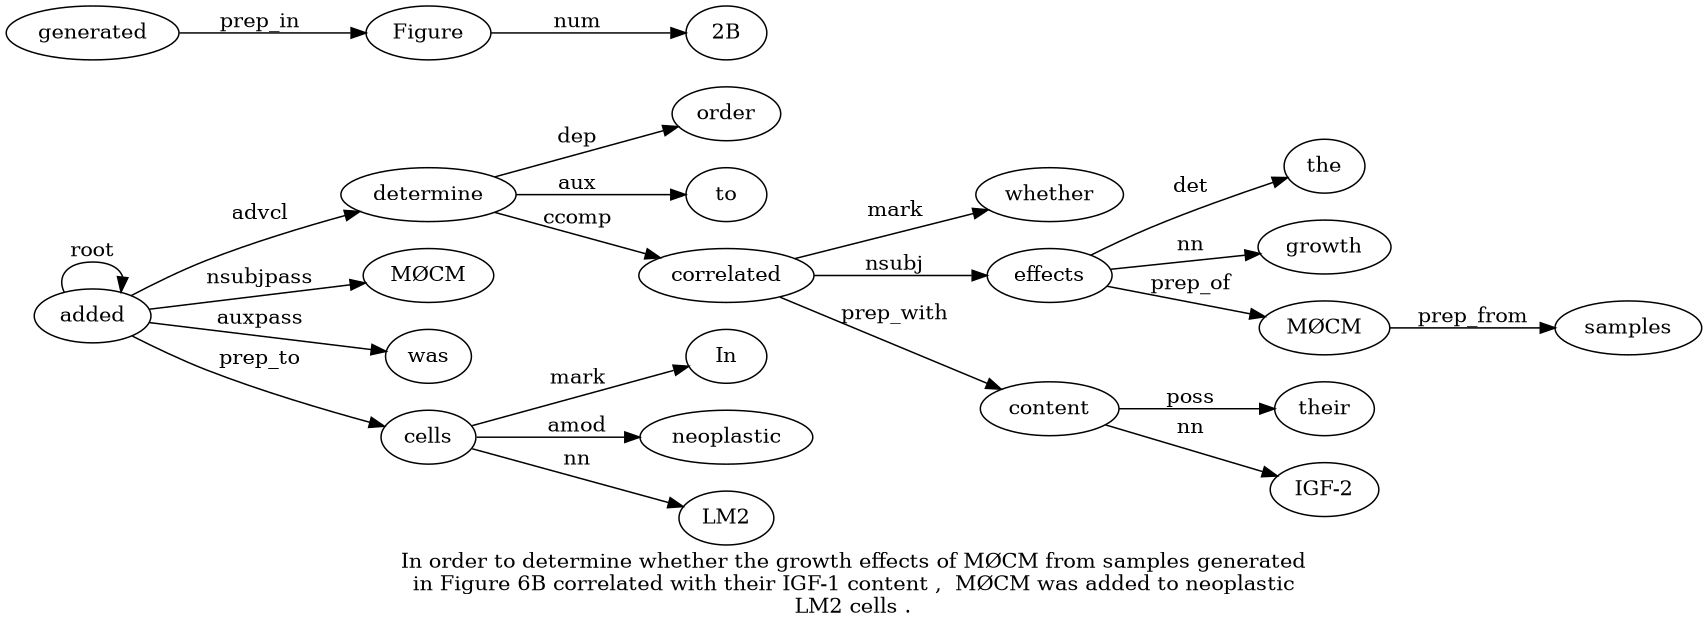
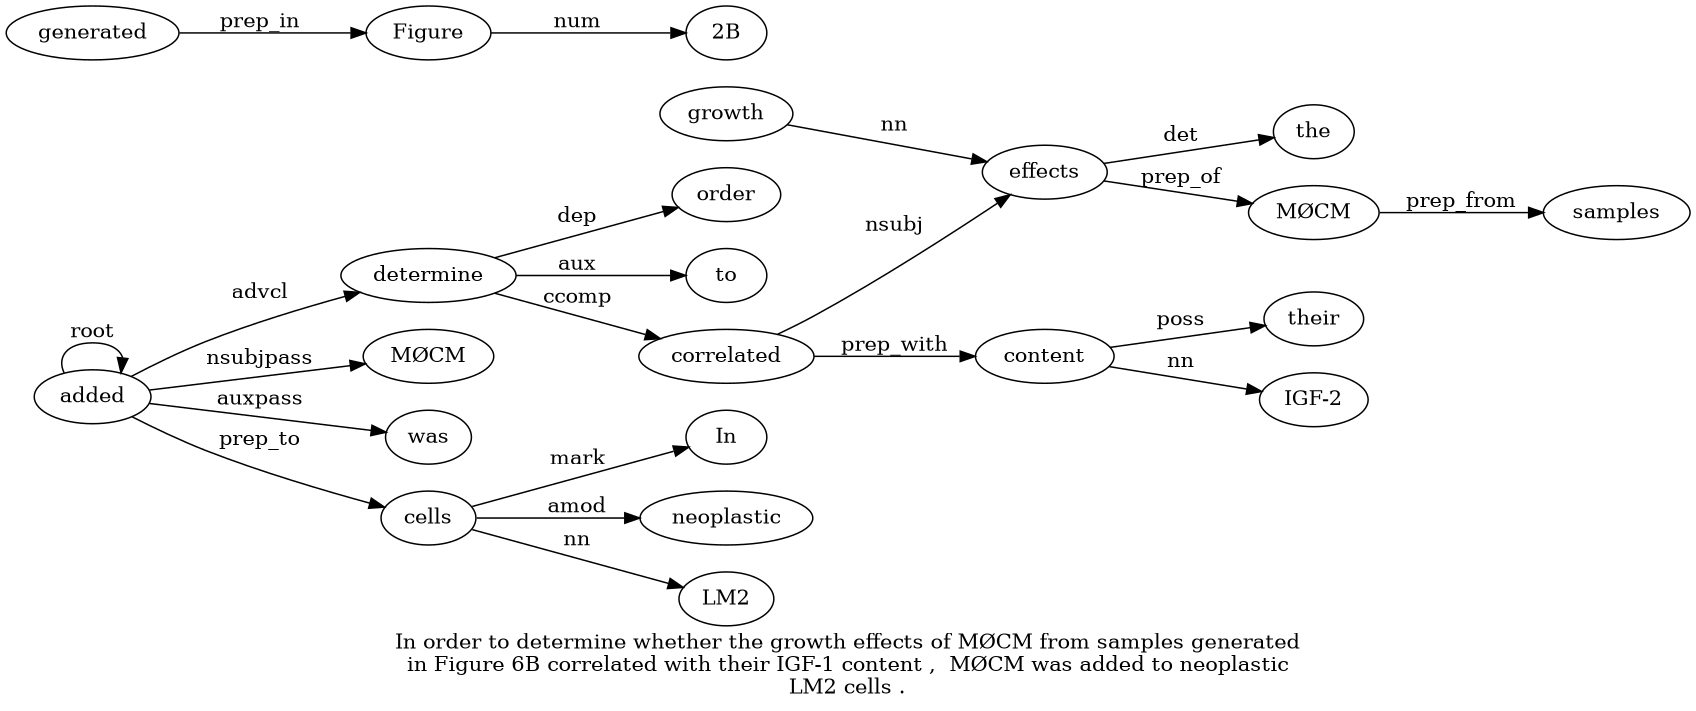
(1050, 195) -> none
(1178, 262) -> (879, 142)
